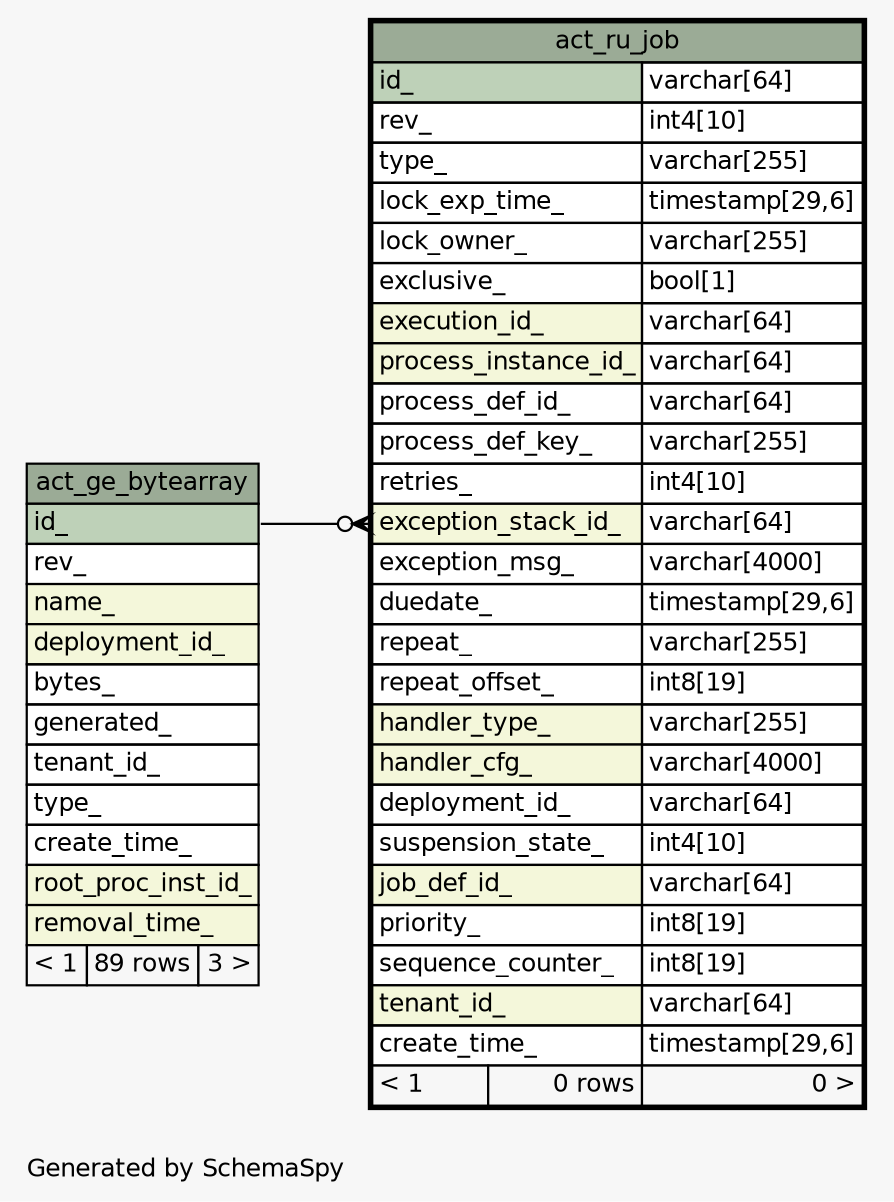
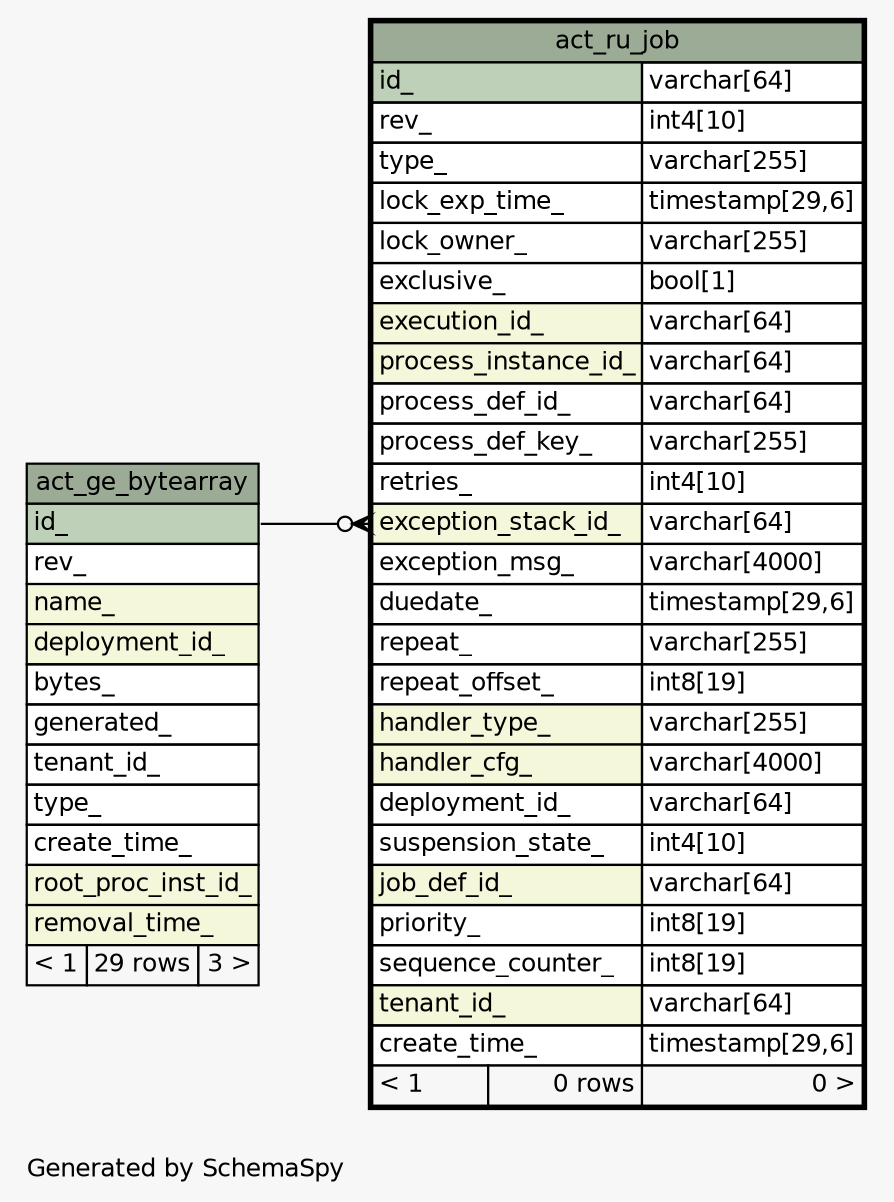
(143, 964) -> (143, 964)
